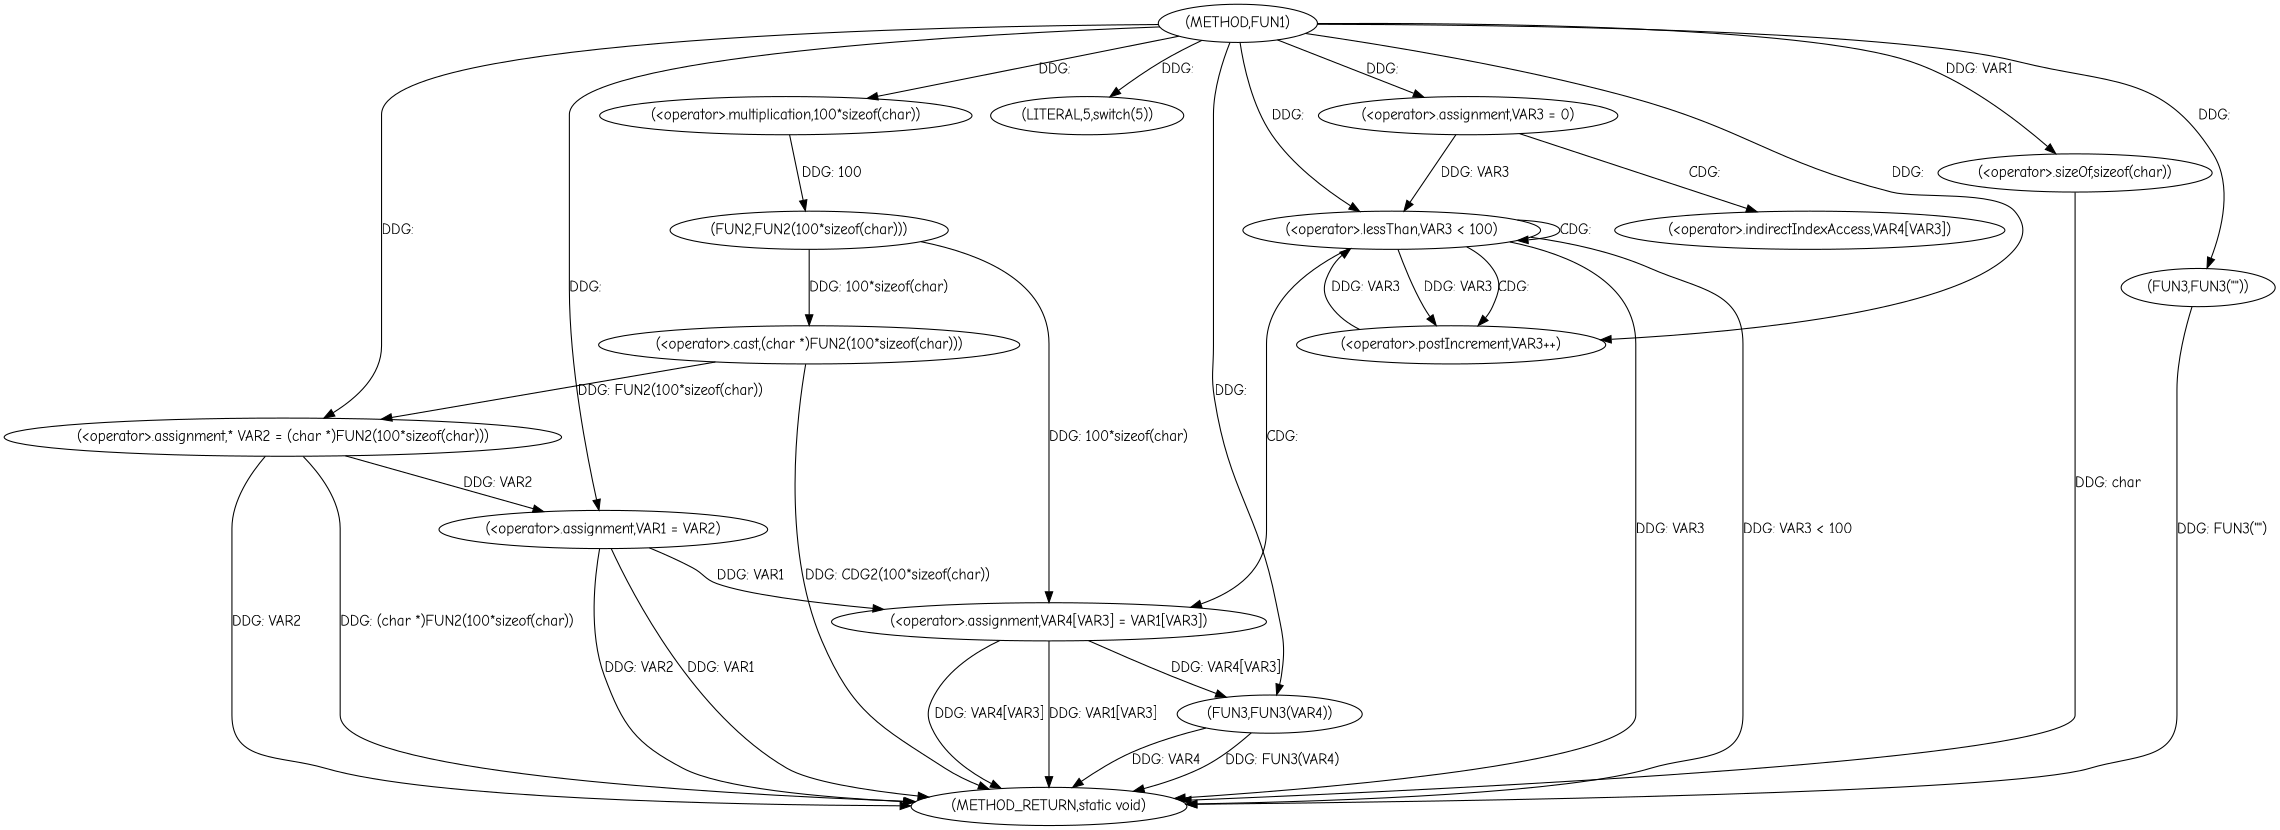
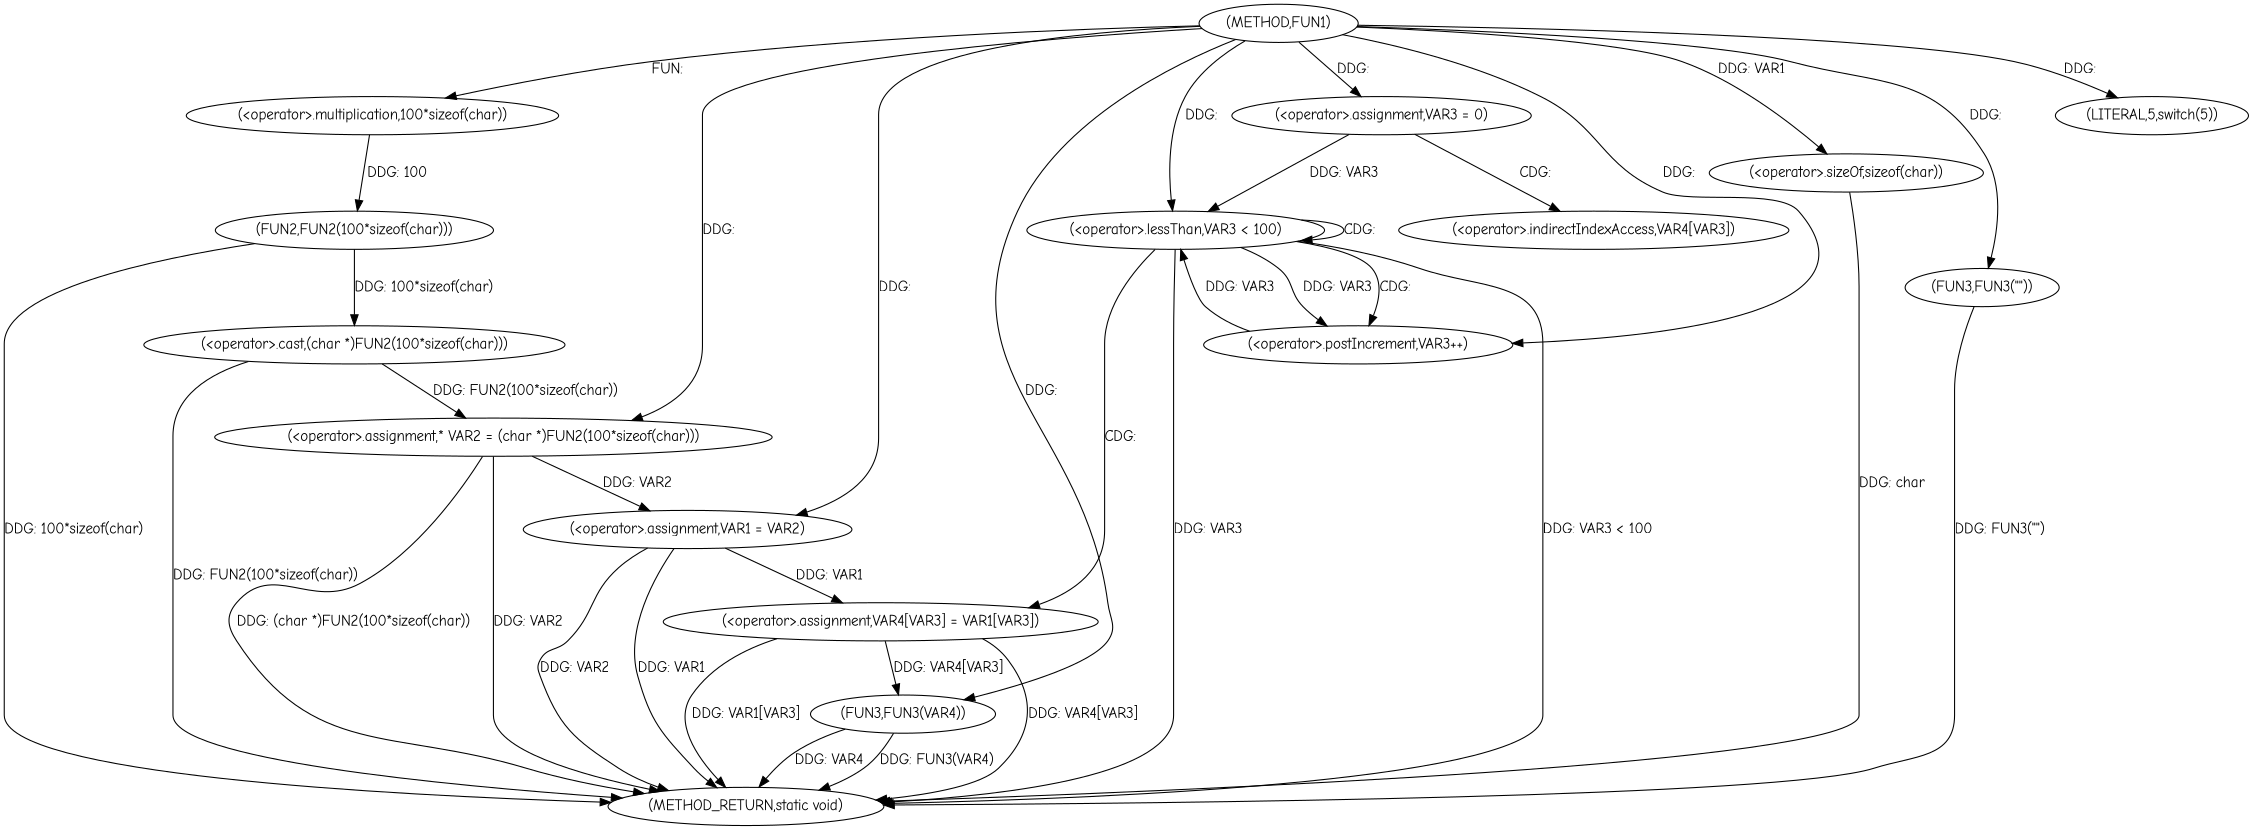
(1057, 70) -> (670, 70)
(1049, 379) -> (4, 695)
(898, 576) -> (266, 576)
